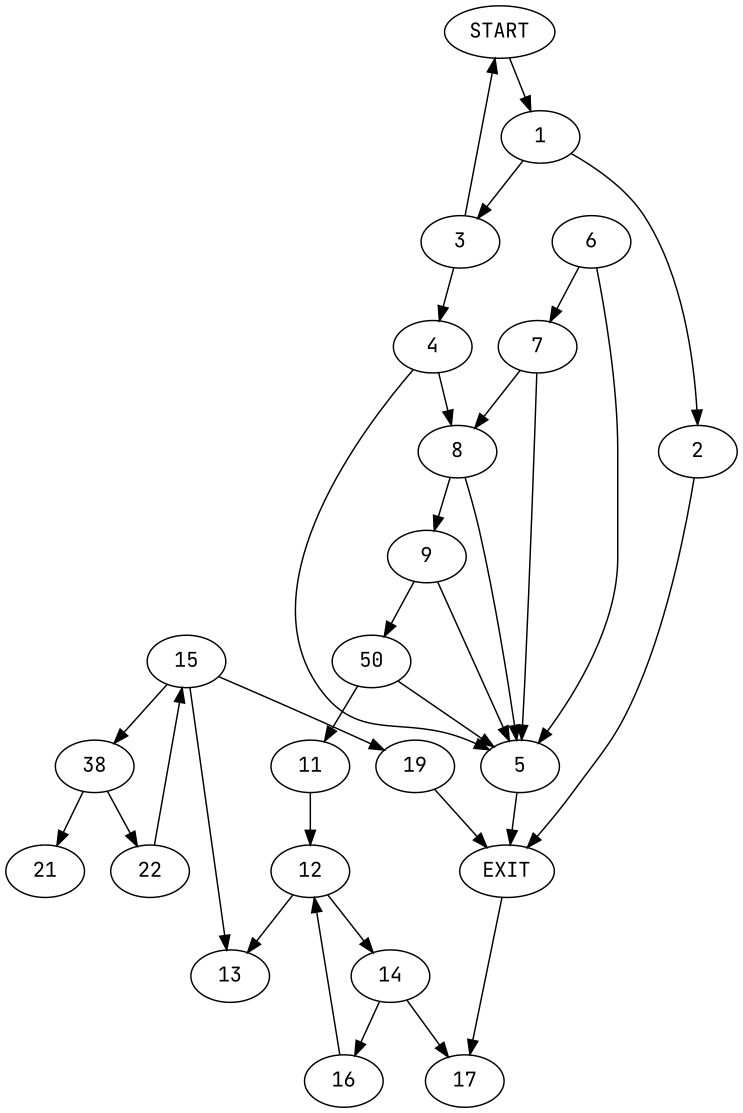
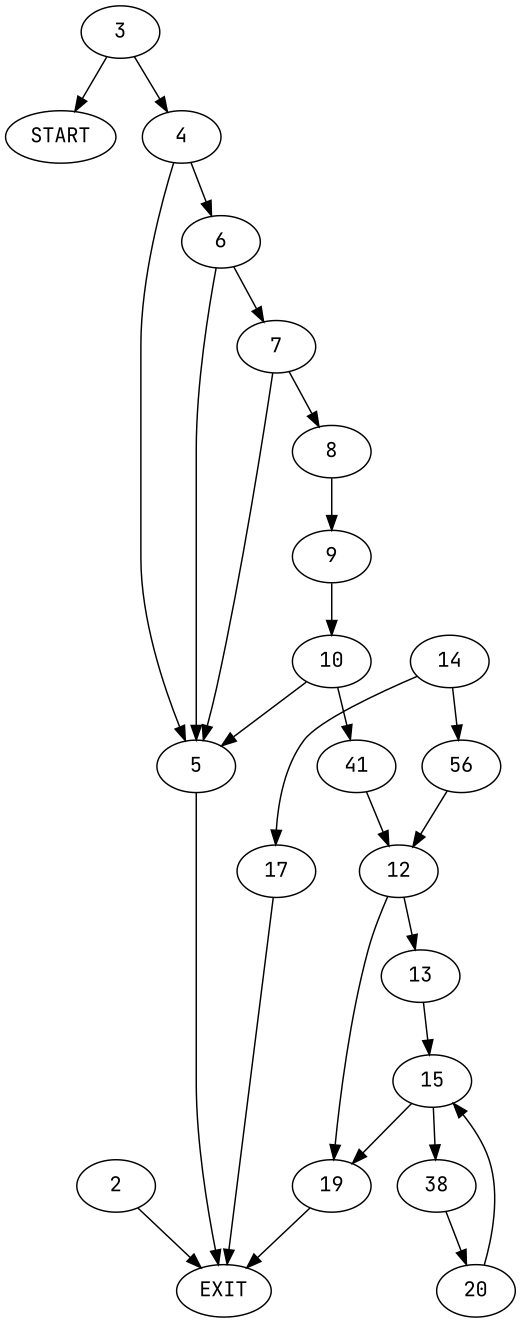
(541, 137) -> none
(443, 392) -> (199, 182)
(494, 601) -> none
(470, 655) -> none
(372, 661) -> (332, 661)
(310, 766) -> (357, 766)
(207, 812) -> (426, 1021)
(45, 871) -> none
(150, 871) -> (476, 1291)
(346, 918) -> (353, 1019)
(487, 969) -> (251, 1074)
(344, 1081) -> (461, 766)
